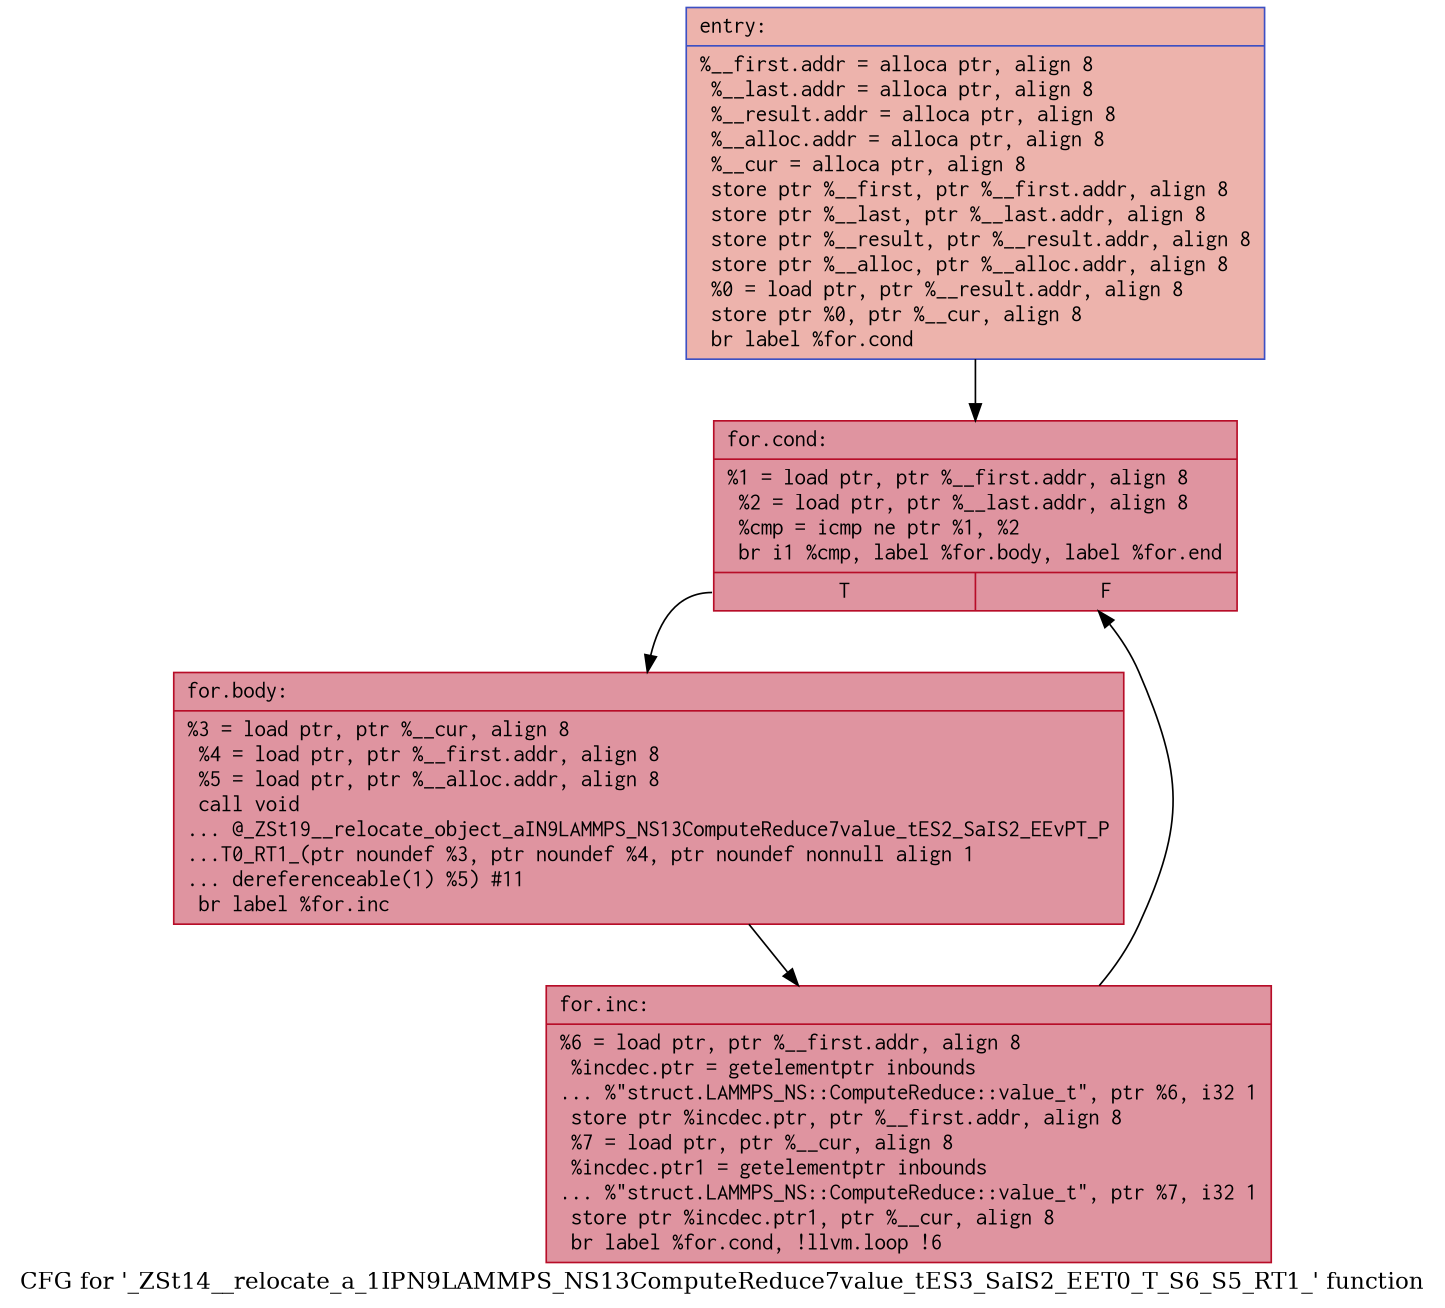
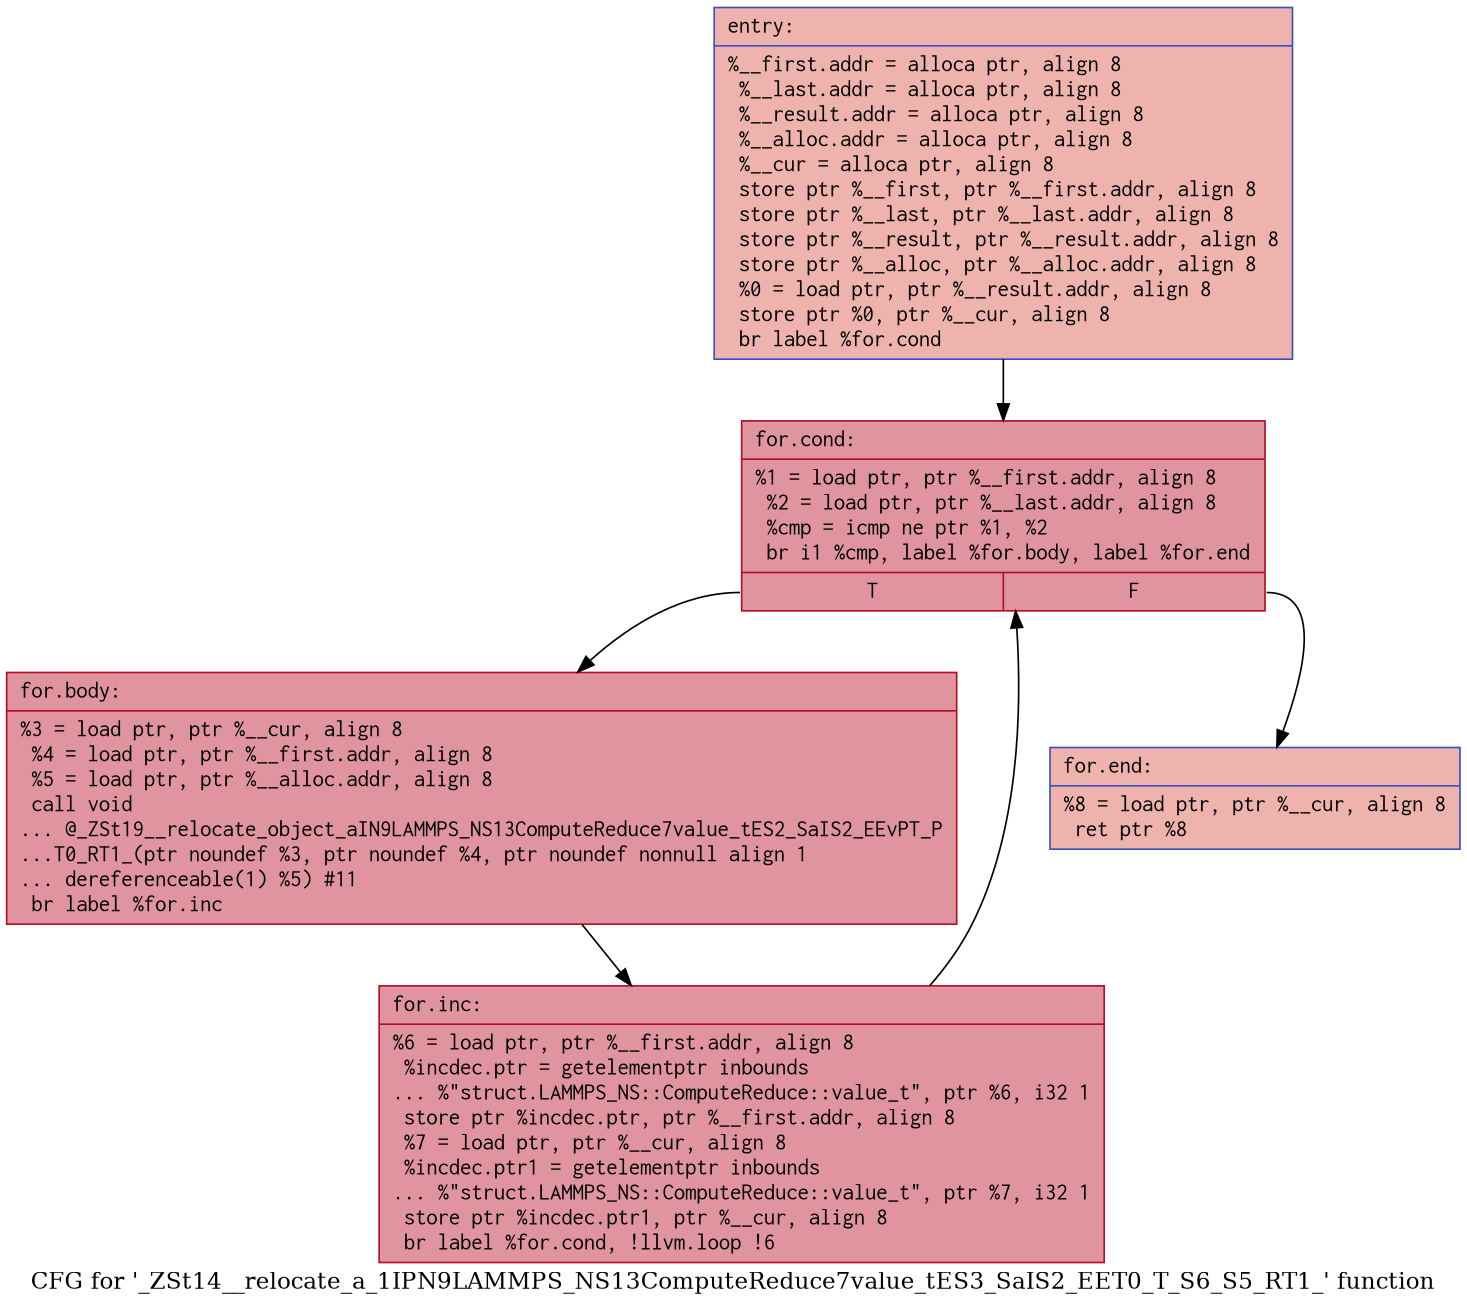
none -> (1255, 798)
